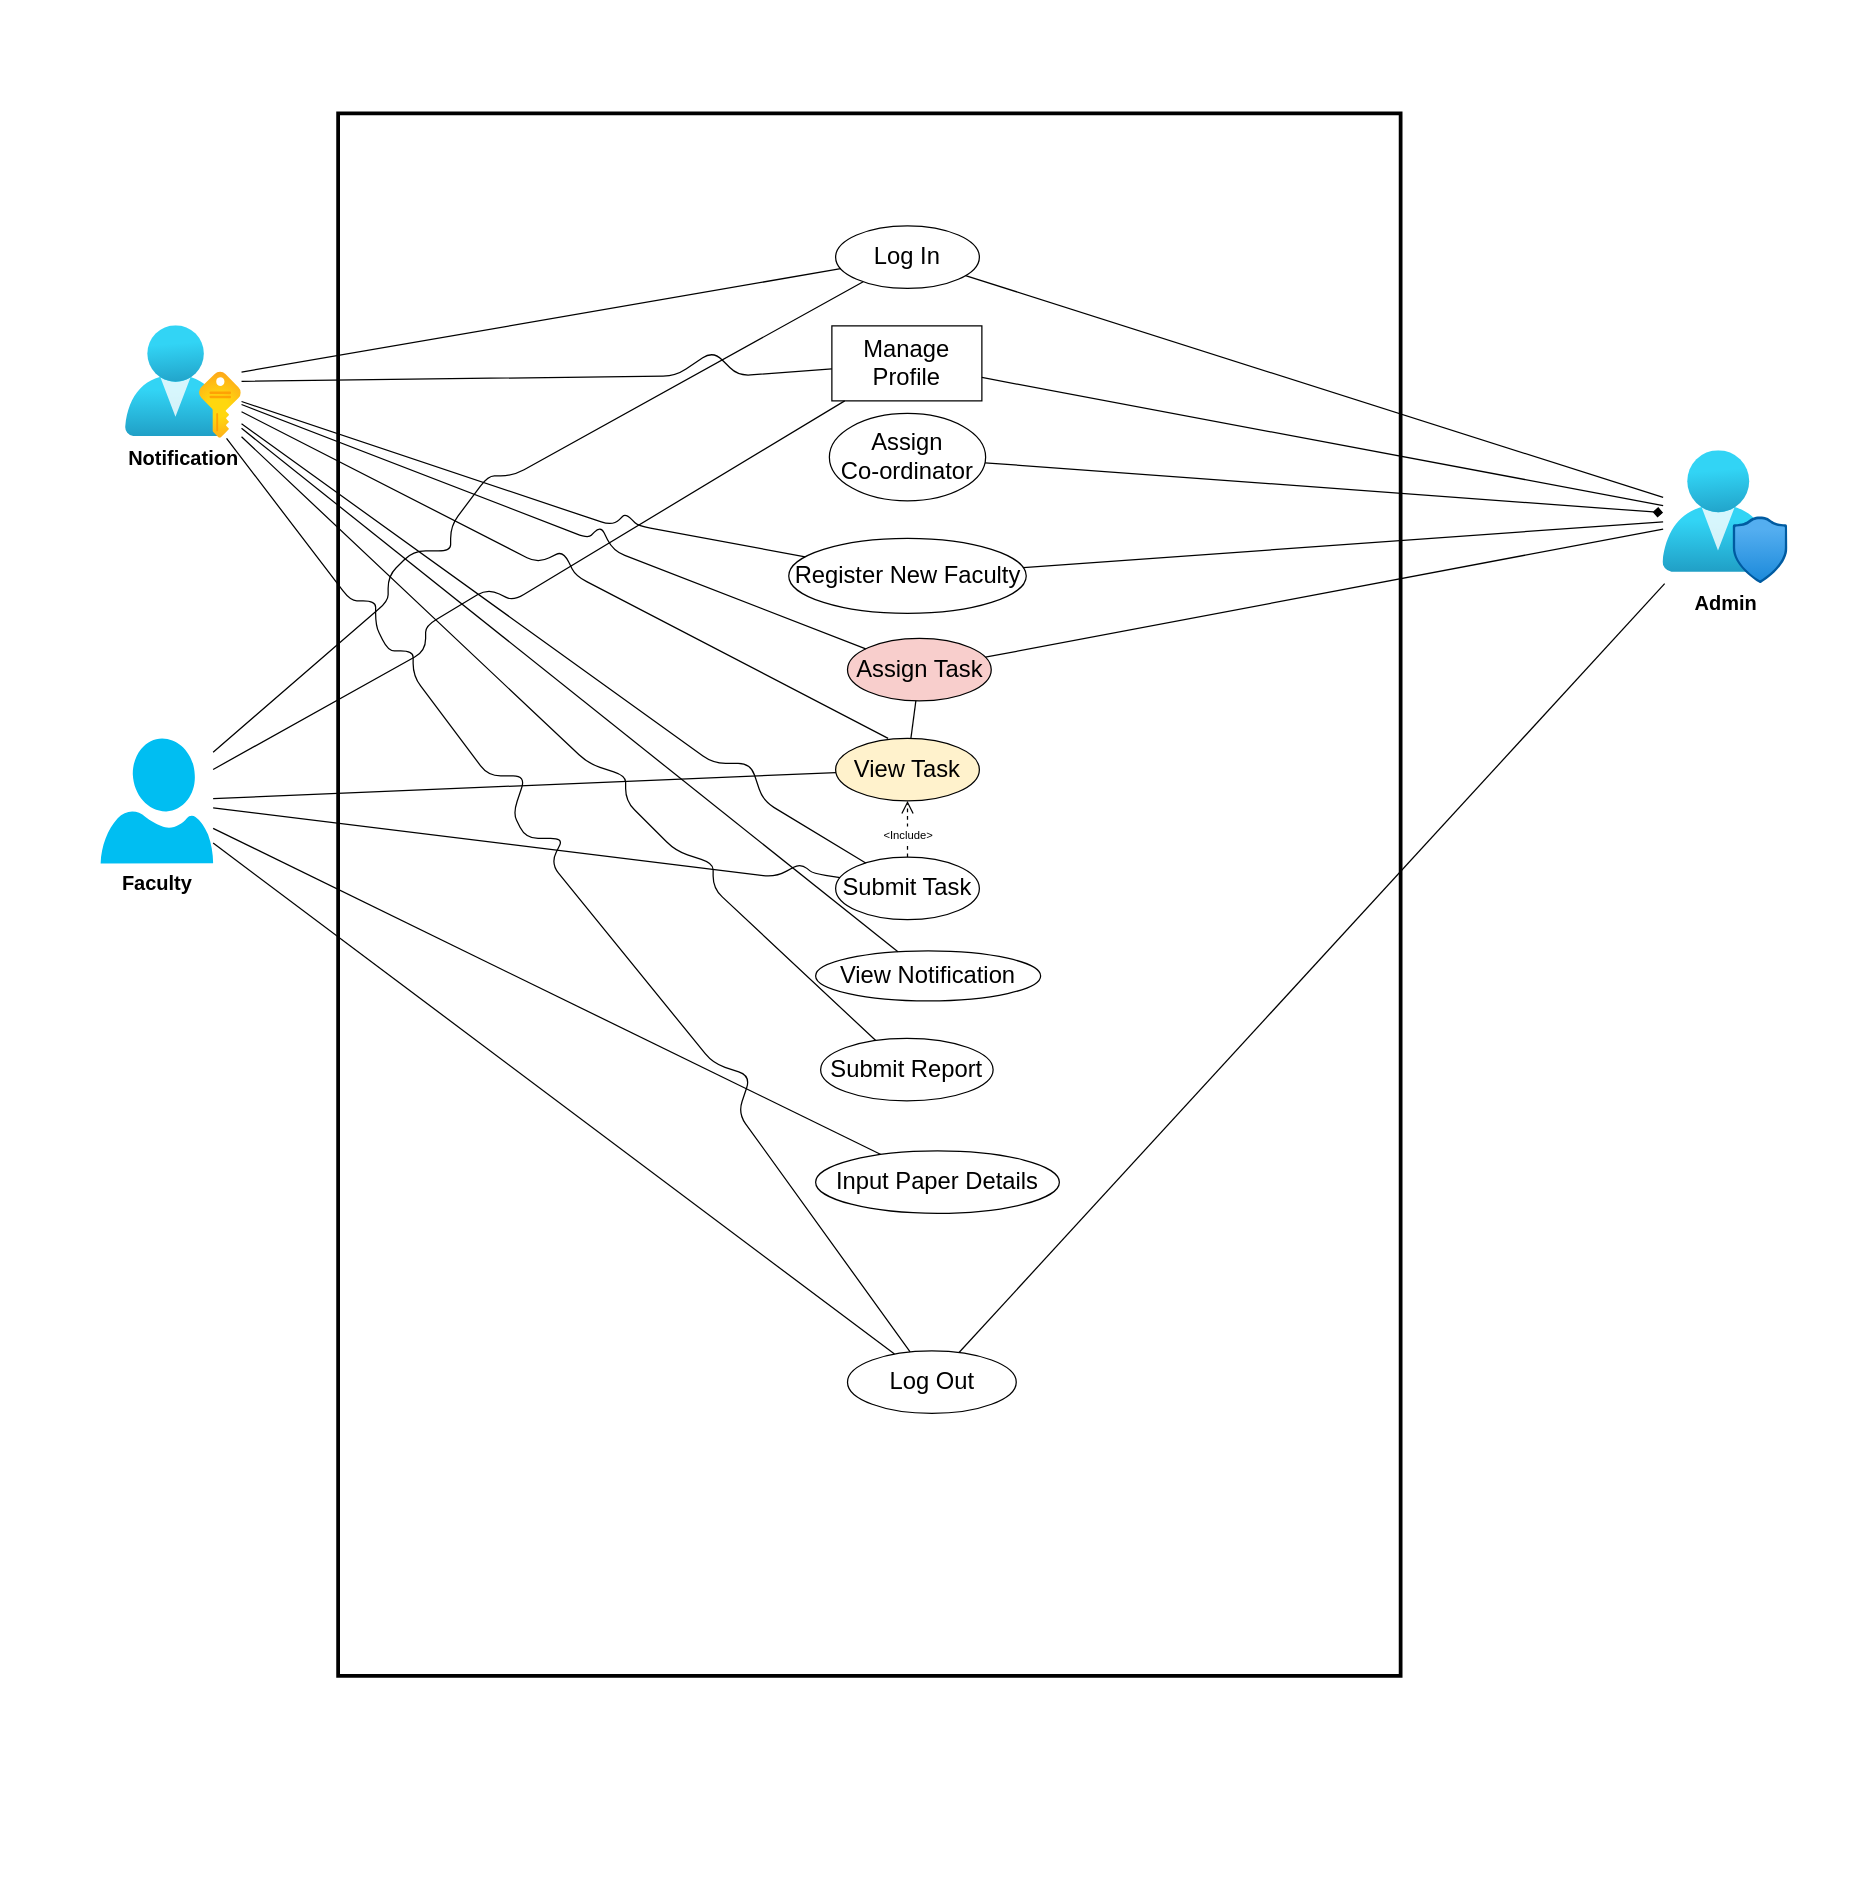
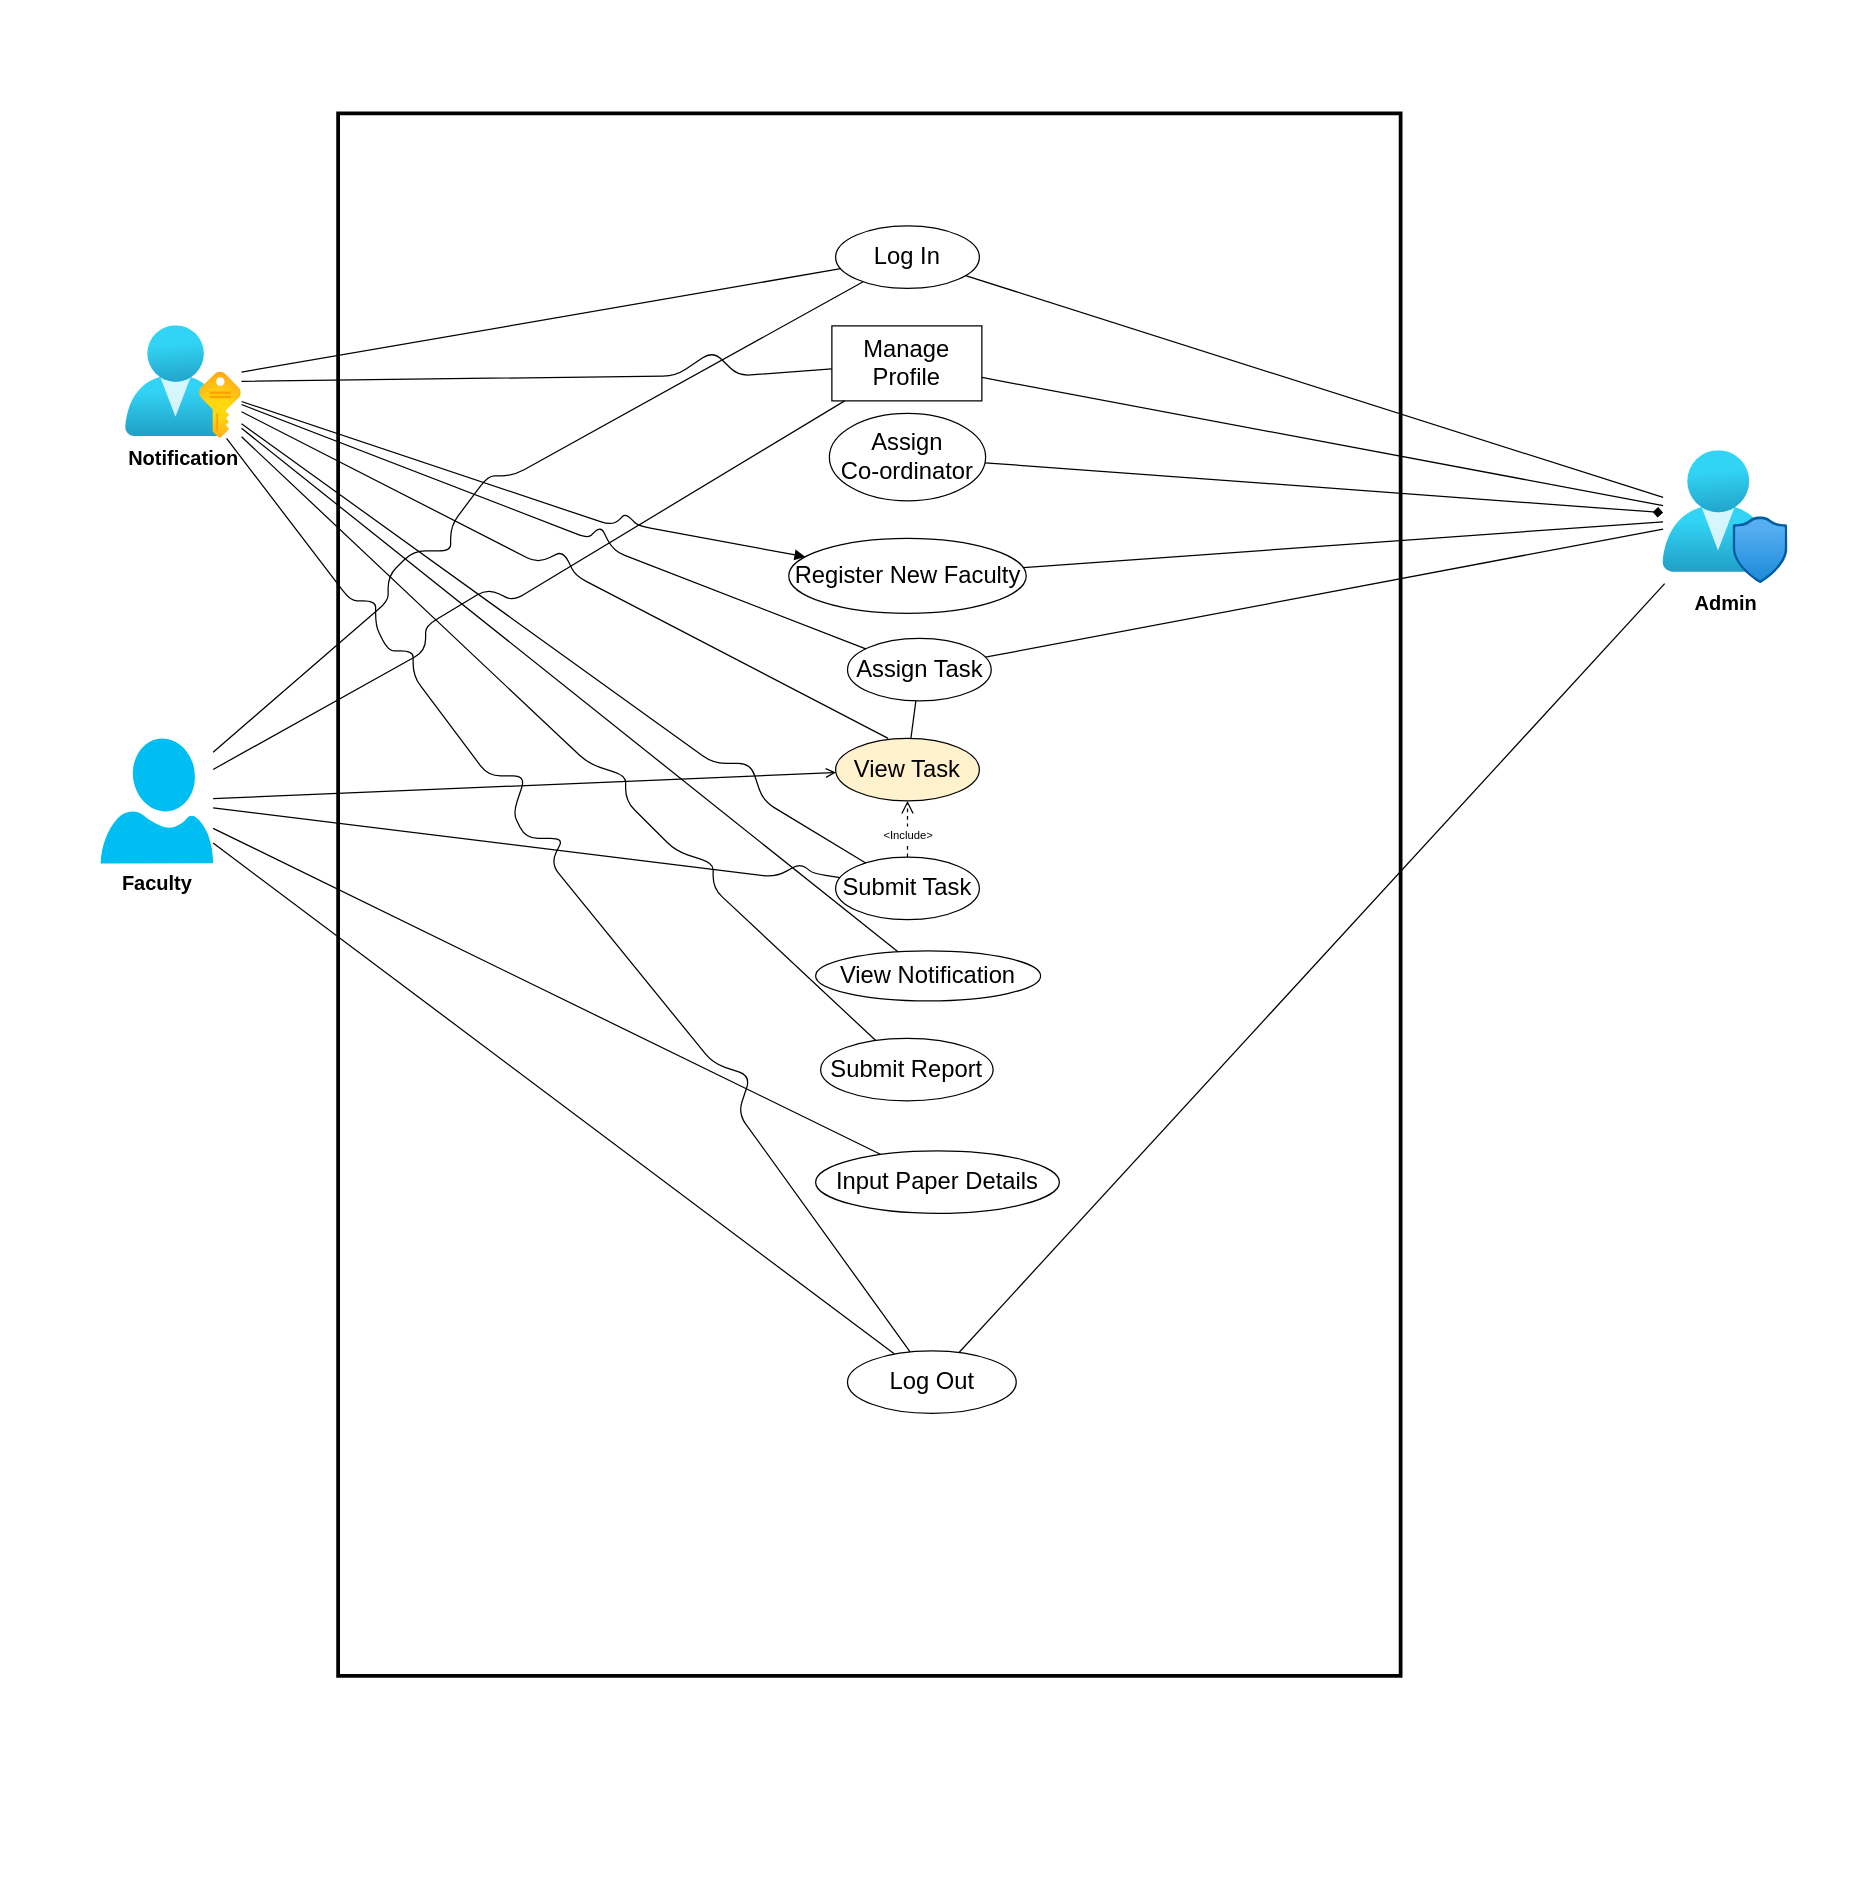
(798, 555) -> (793, 554)
(919, 669) -> (919, 669)
(830, 773) -> (829, 773)
